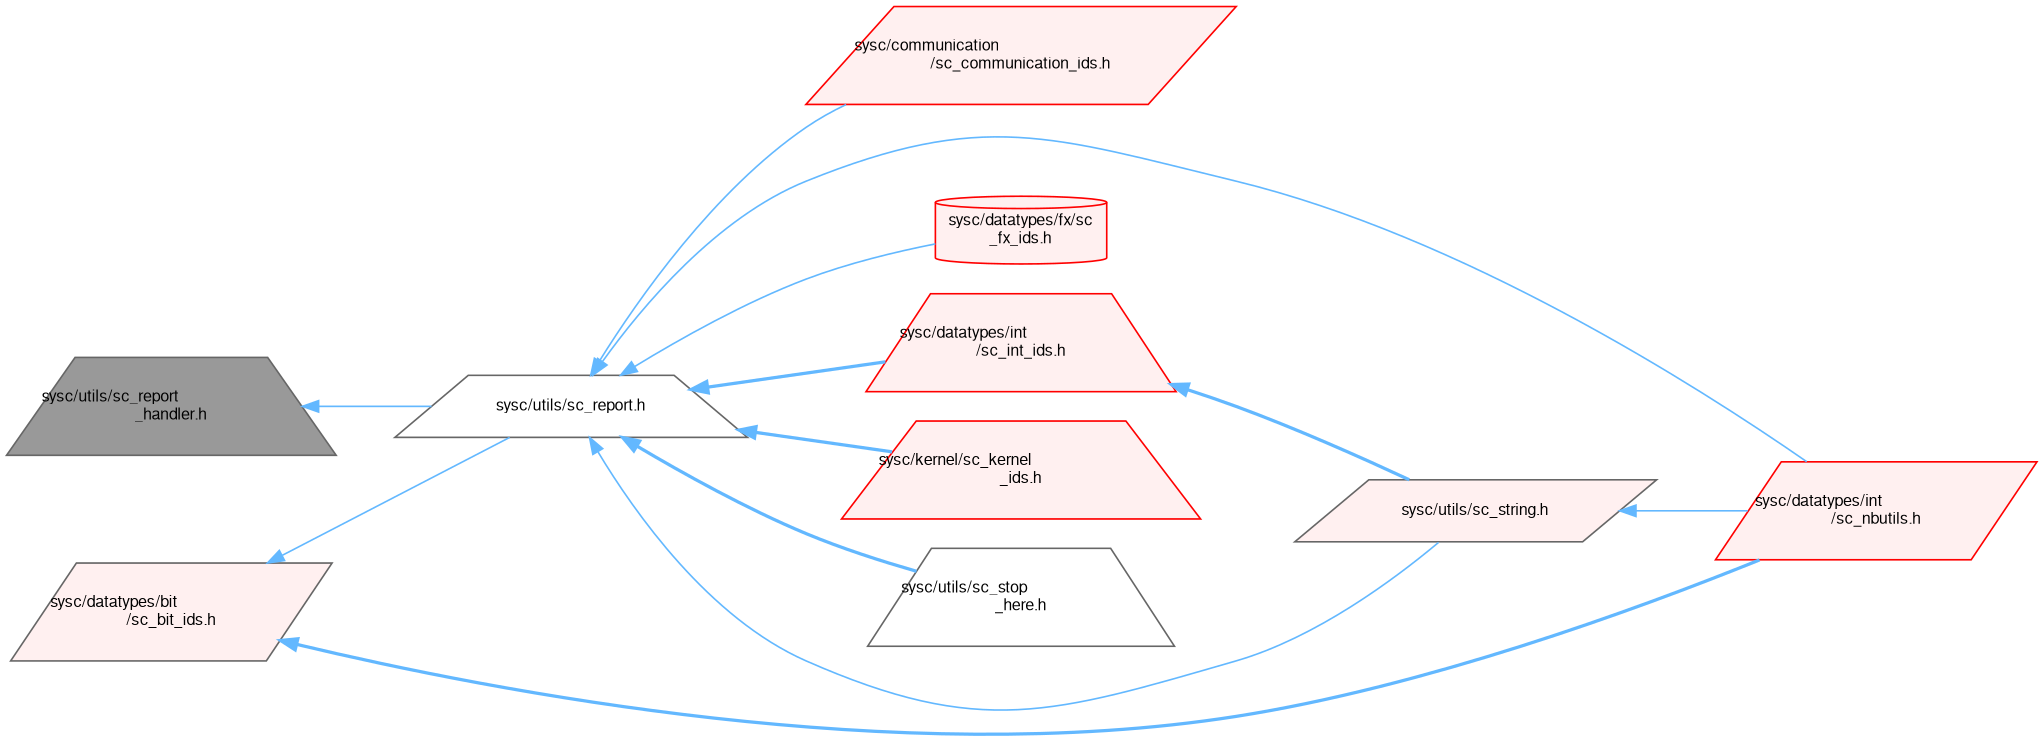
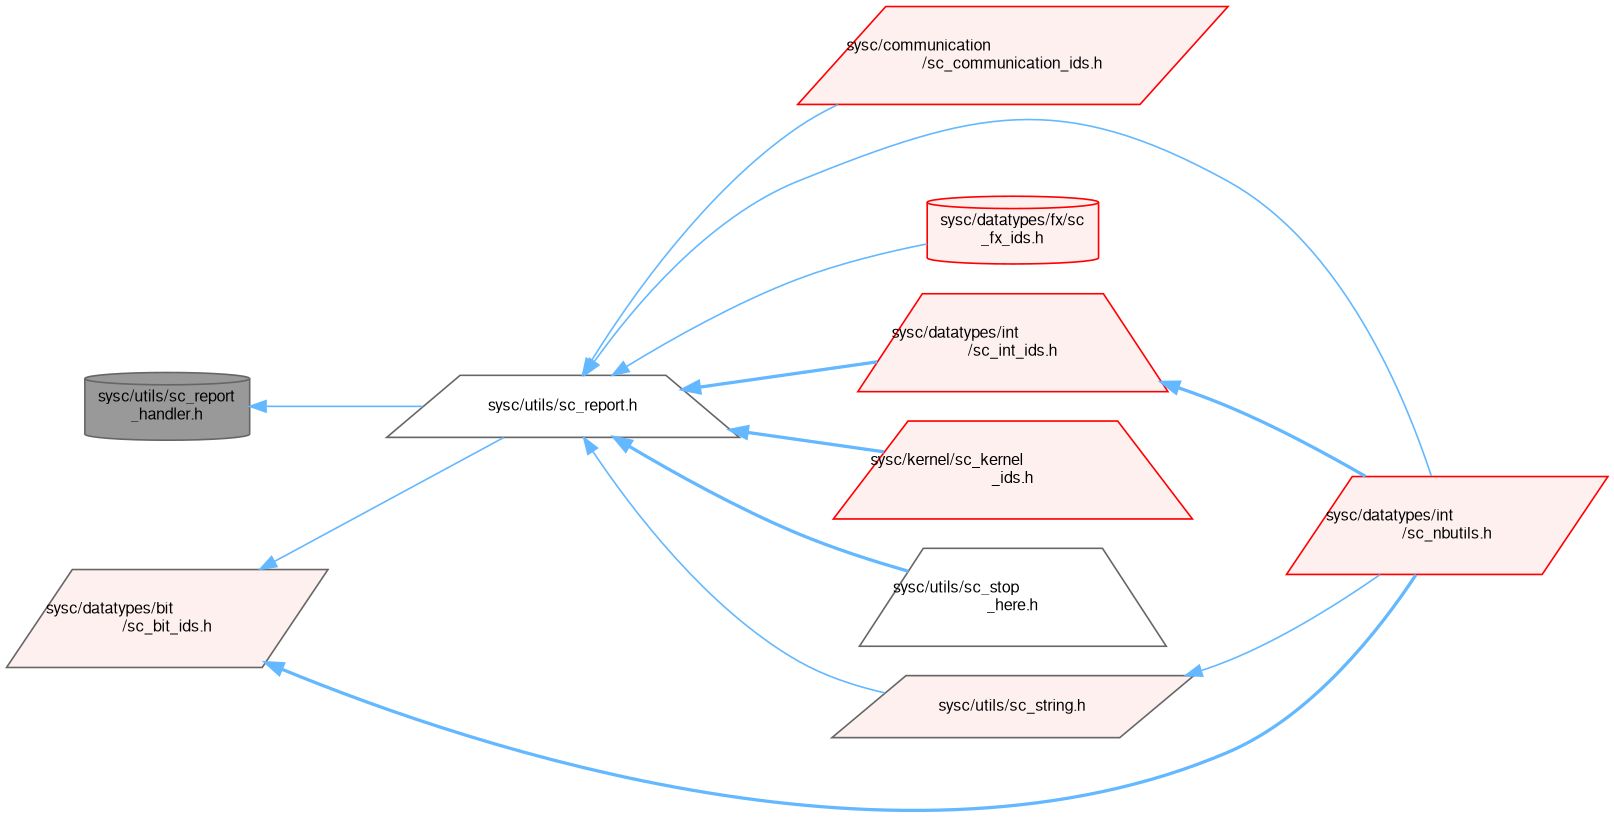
(171, 406) -> (167, 406)
(1300, 431) -> (1274, 427)
